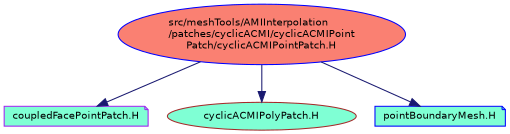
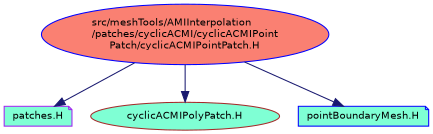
(76, 116) -> (38, 116)
